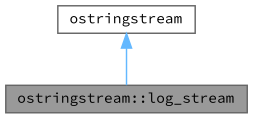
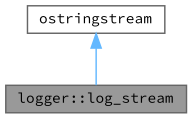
(127, 99) -> (96, 99)
